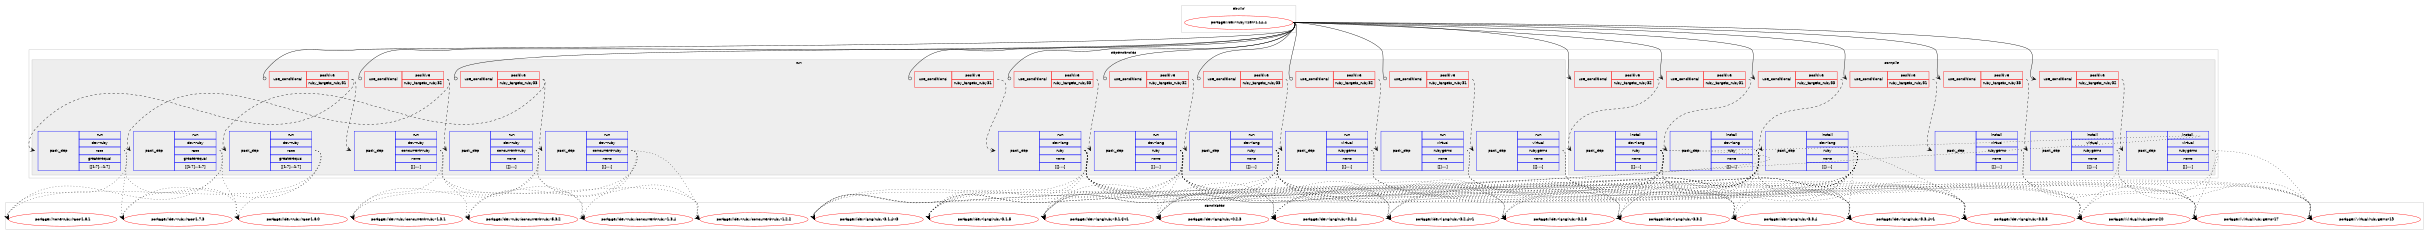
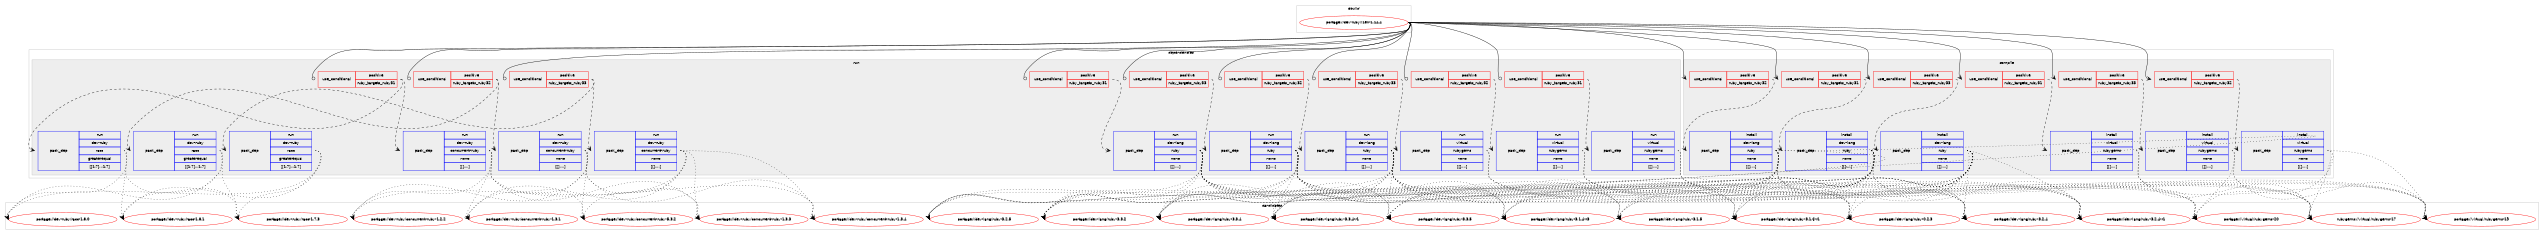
(63, 219) -> (178, 219)
none -> (754, 219)
(2251, 219) -> (2366, 219)
